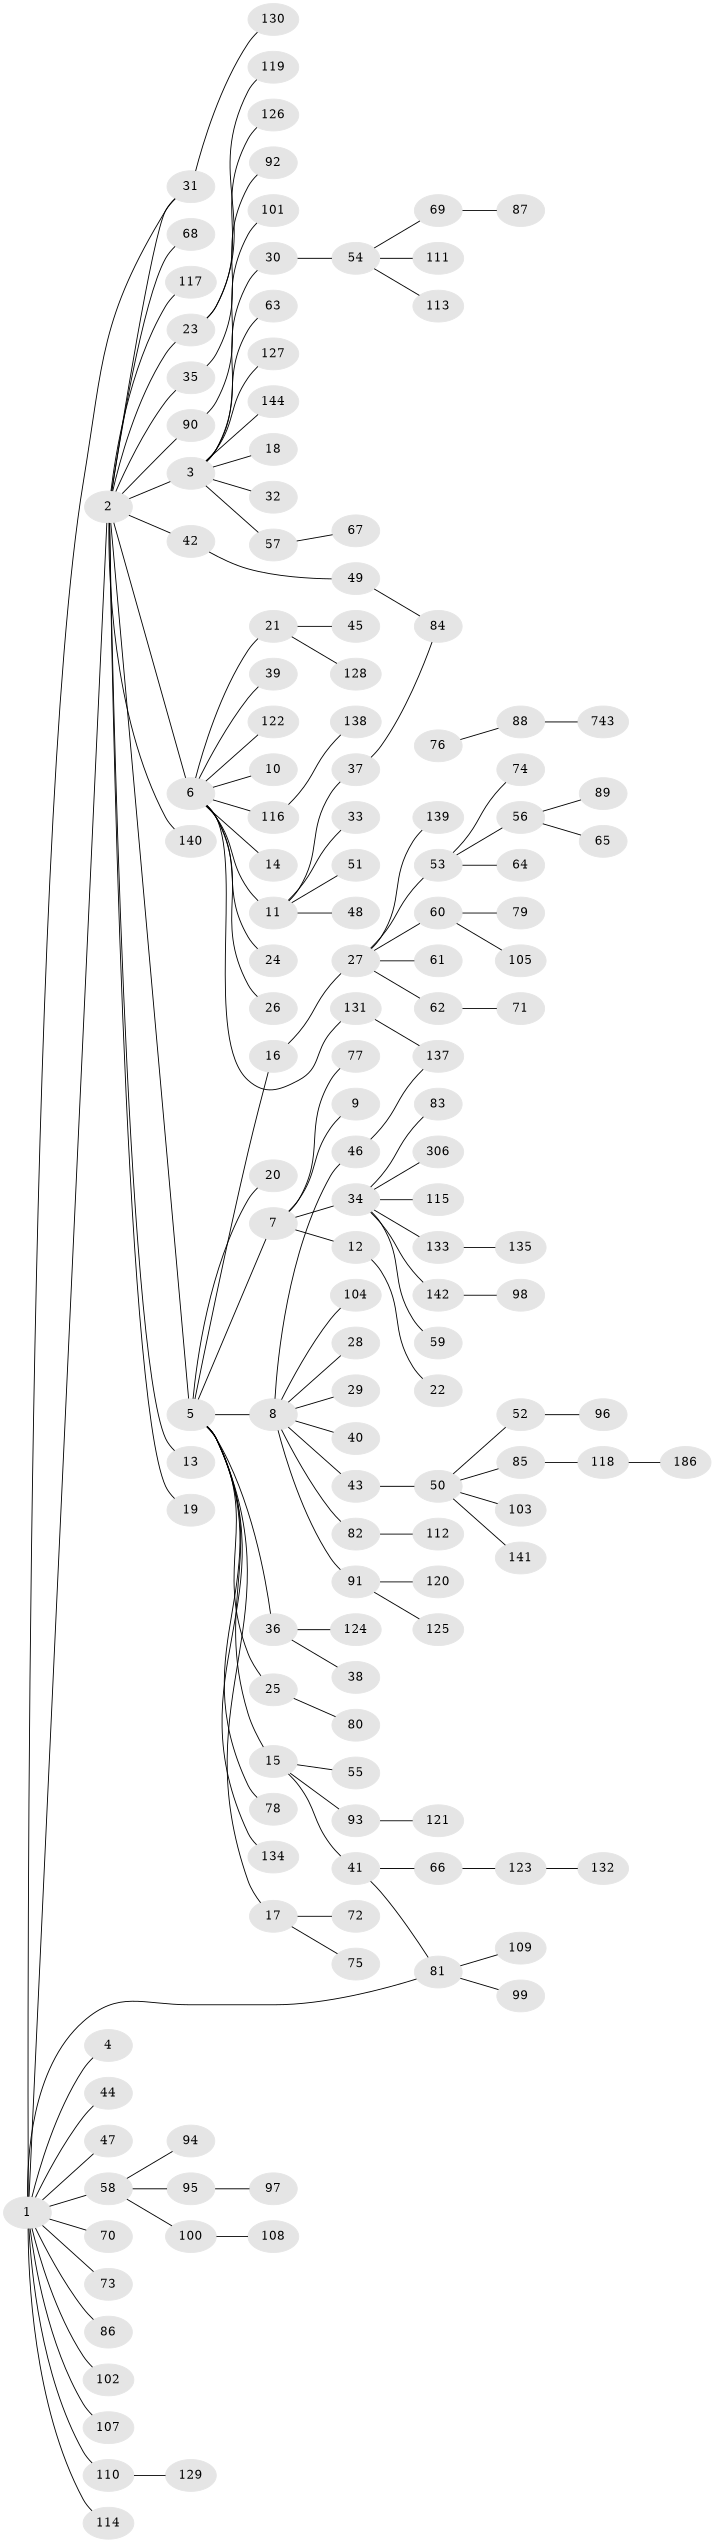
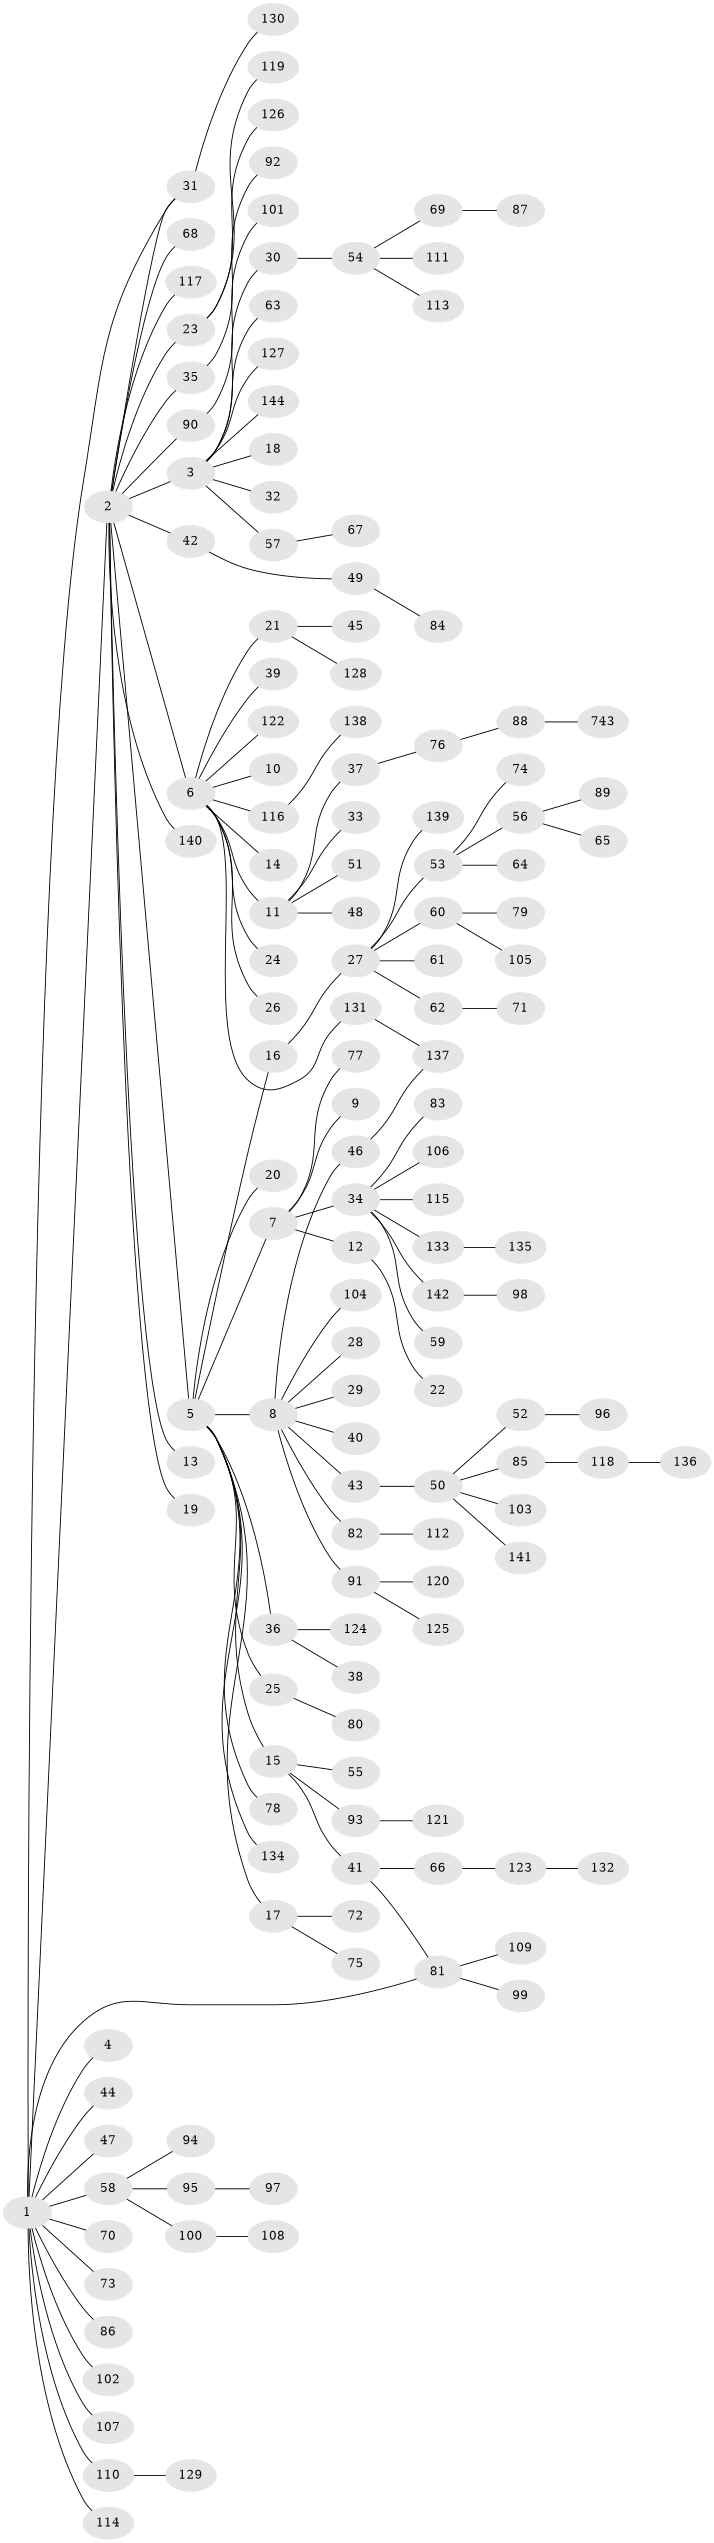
(407, 702) -> (397, 758)
(438, 1152) -> (438, 1152)
(686, 1462) -> (686, 1462)
